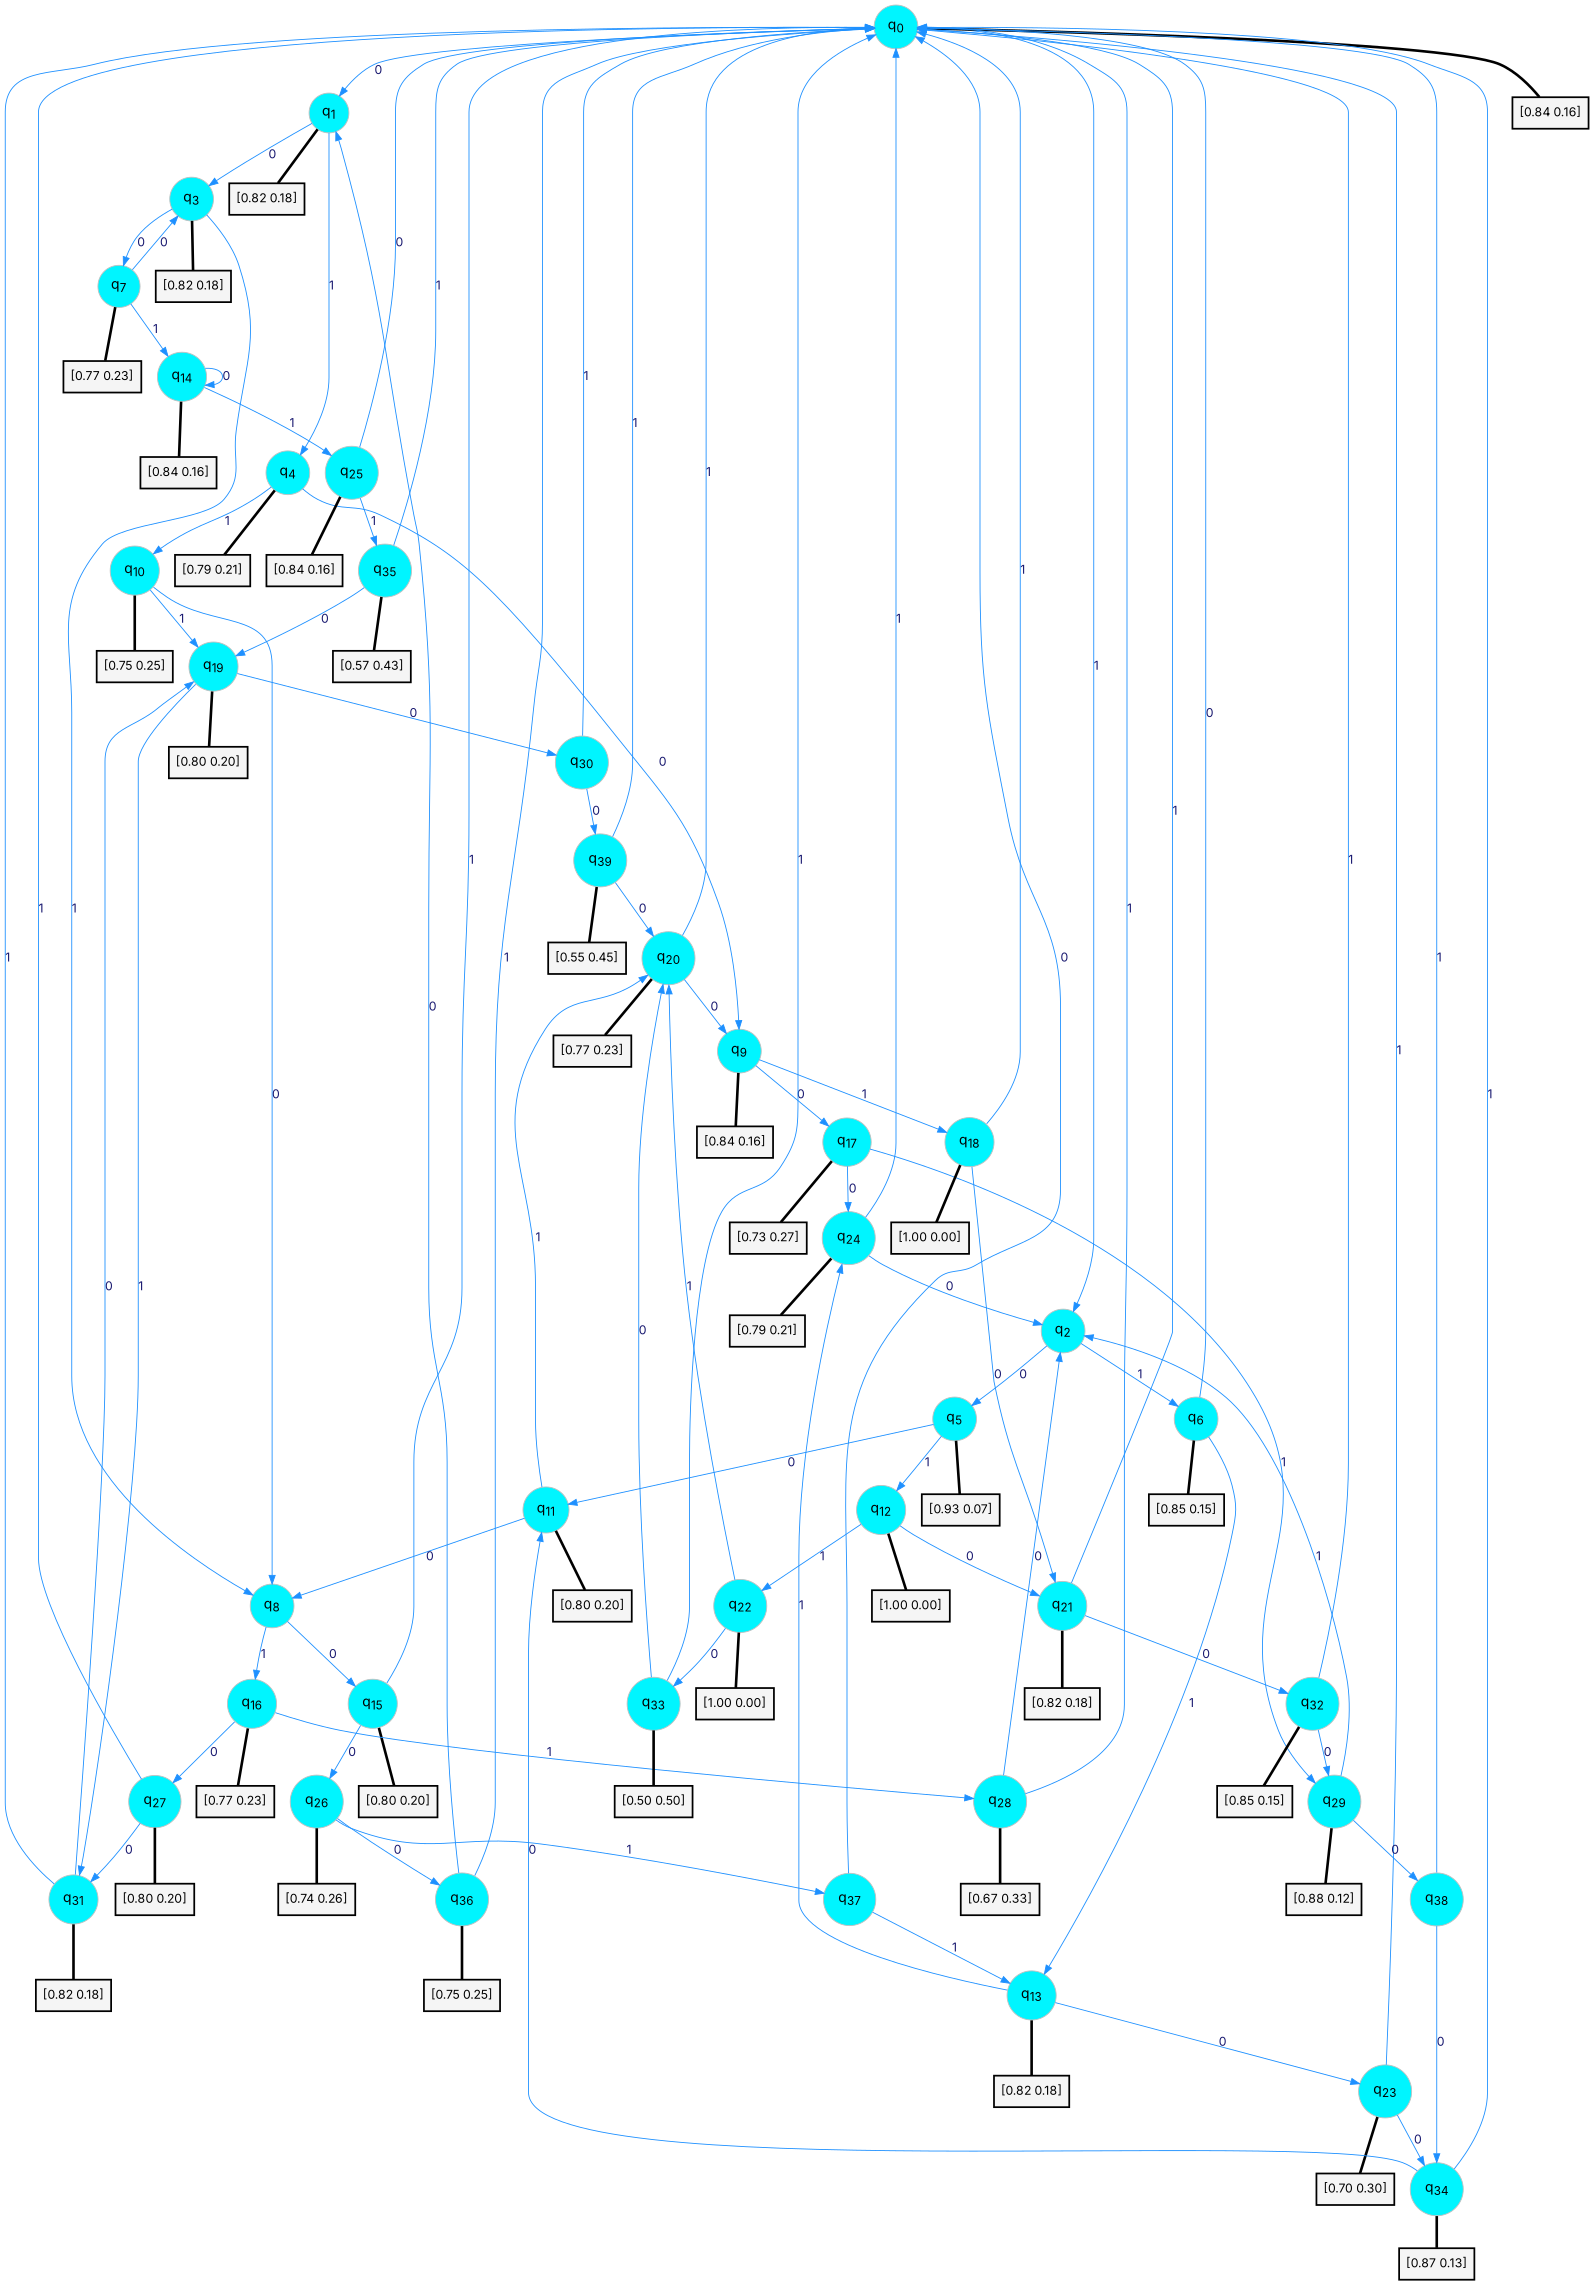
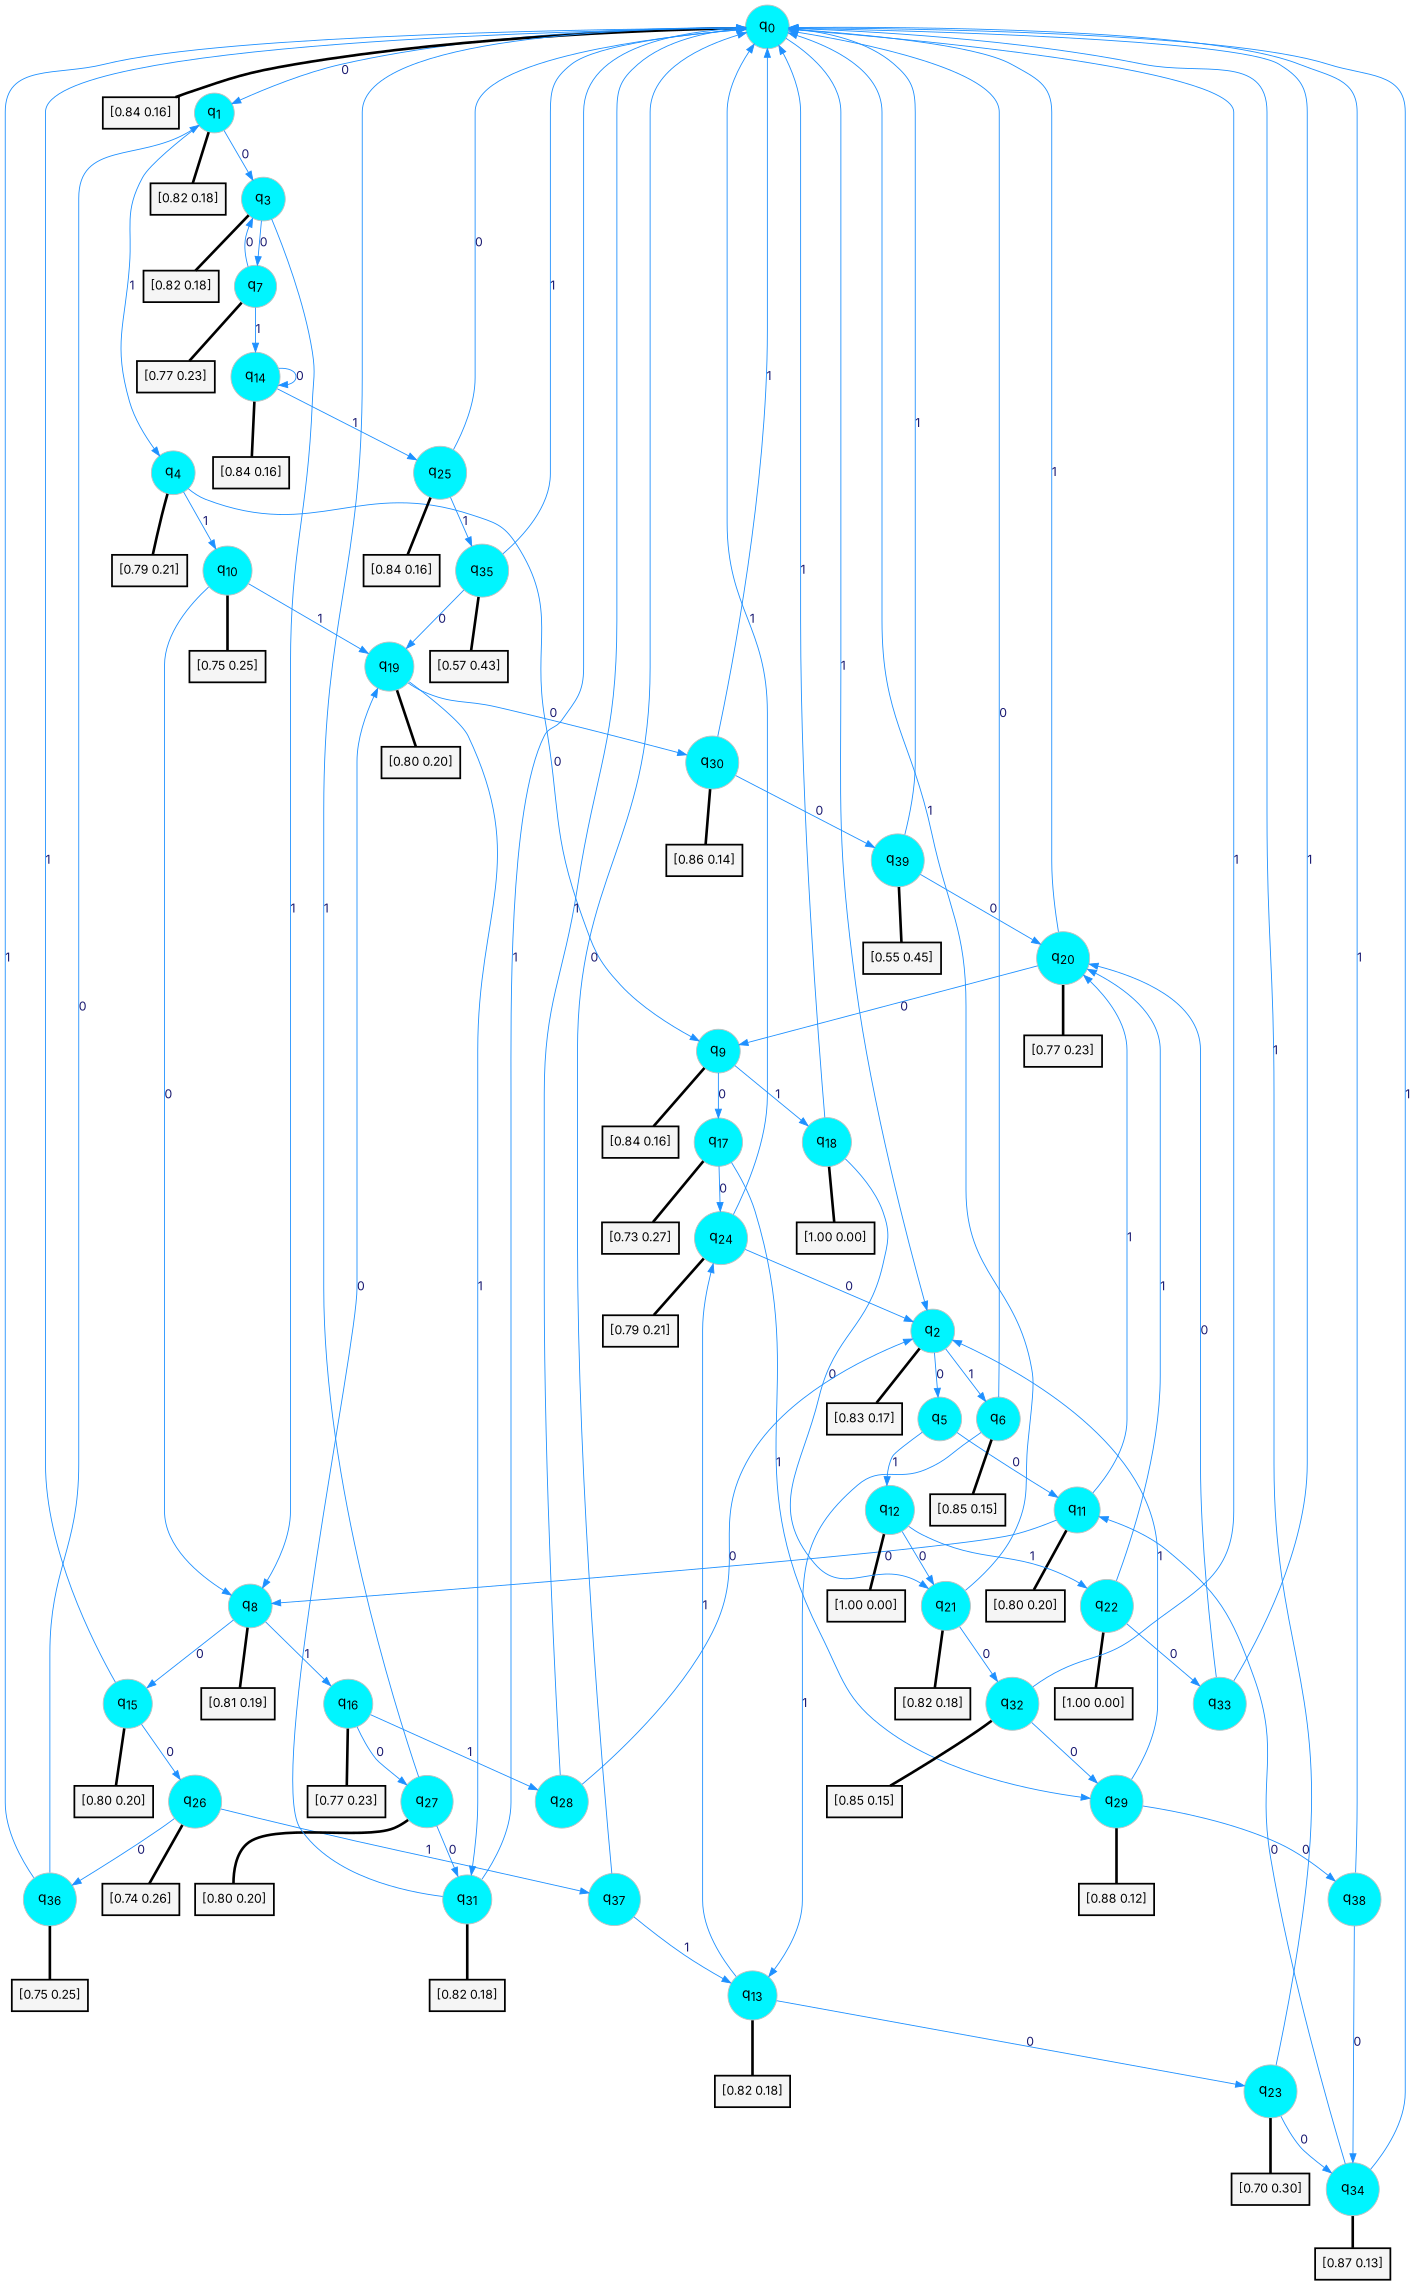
none -> (704, 860)
none -> (864, 1419)
(961, 1510) -> none
none -> (238, 1704)
(654, 1802) -> none
(1000, 1899) -> none
